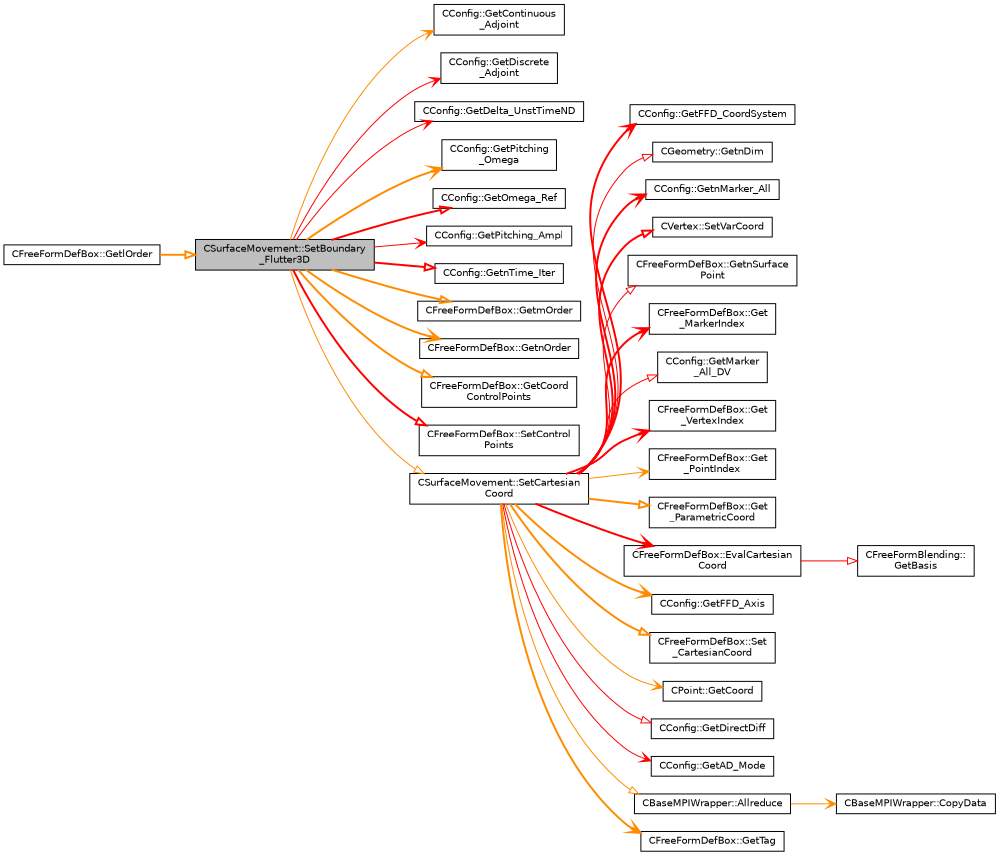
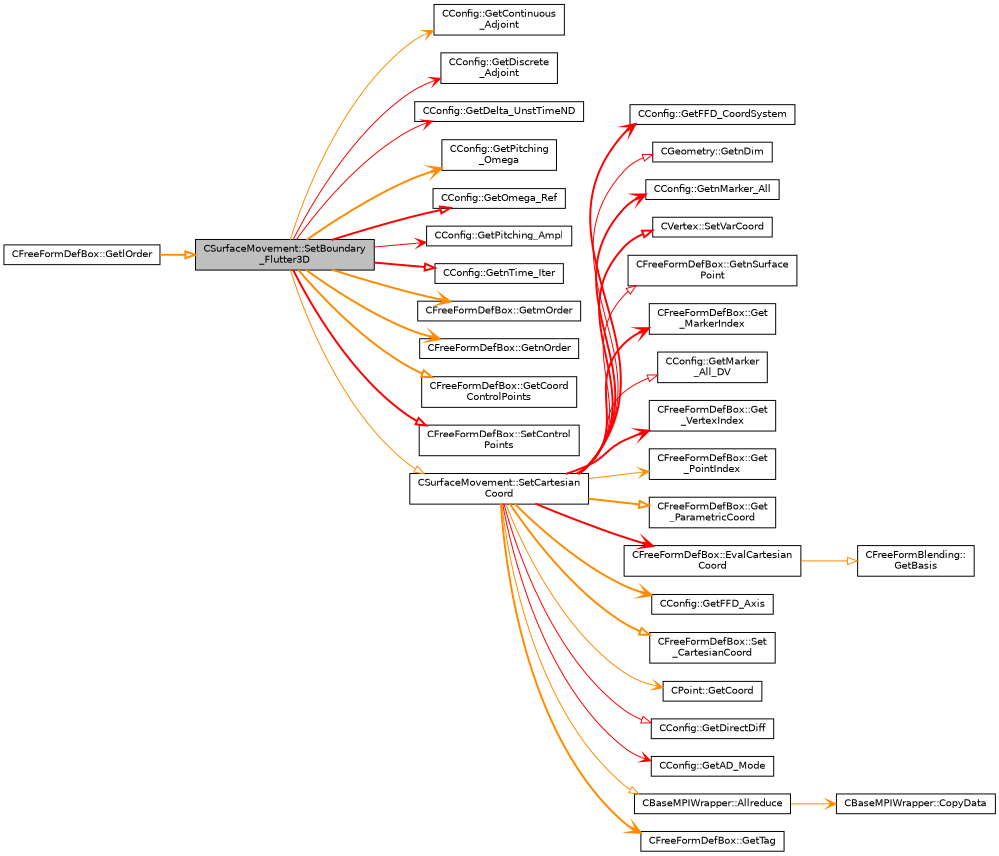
(386, 286) -> (386, 286)
(824, 561) -> (824, 561)
